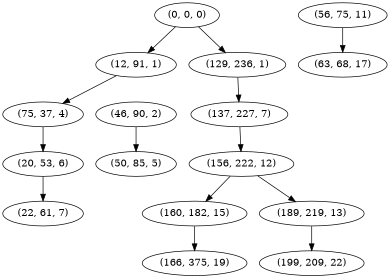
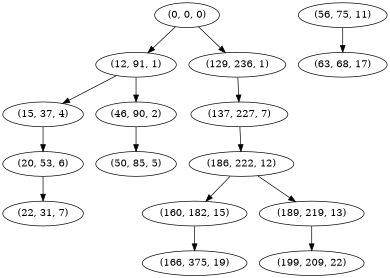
none -> (136, 86)
(43, 114) -> (43, 114)
(241, 164) -> (241, 164)
(43, 214) -> (43, 214)
